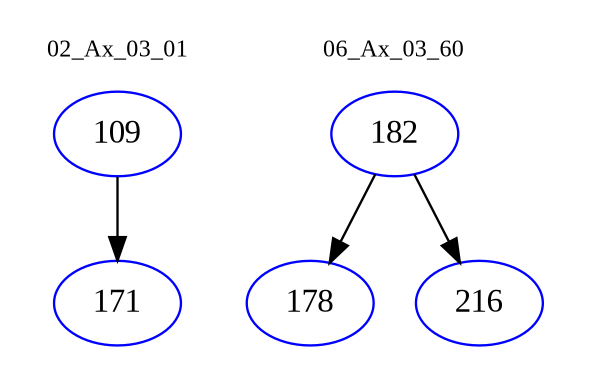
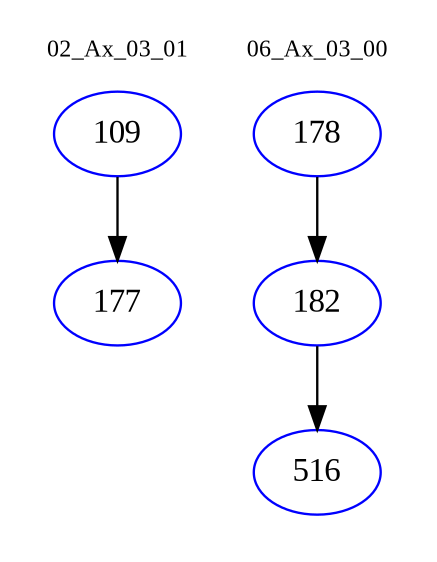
(395, 51) -> (318, 51)
(358, 208) -> (317, 207)
(117, 303) -> (117, 303)
(479, 303) -> (317, 472)
